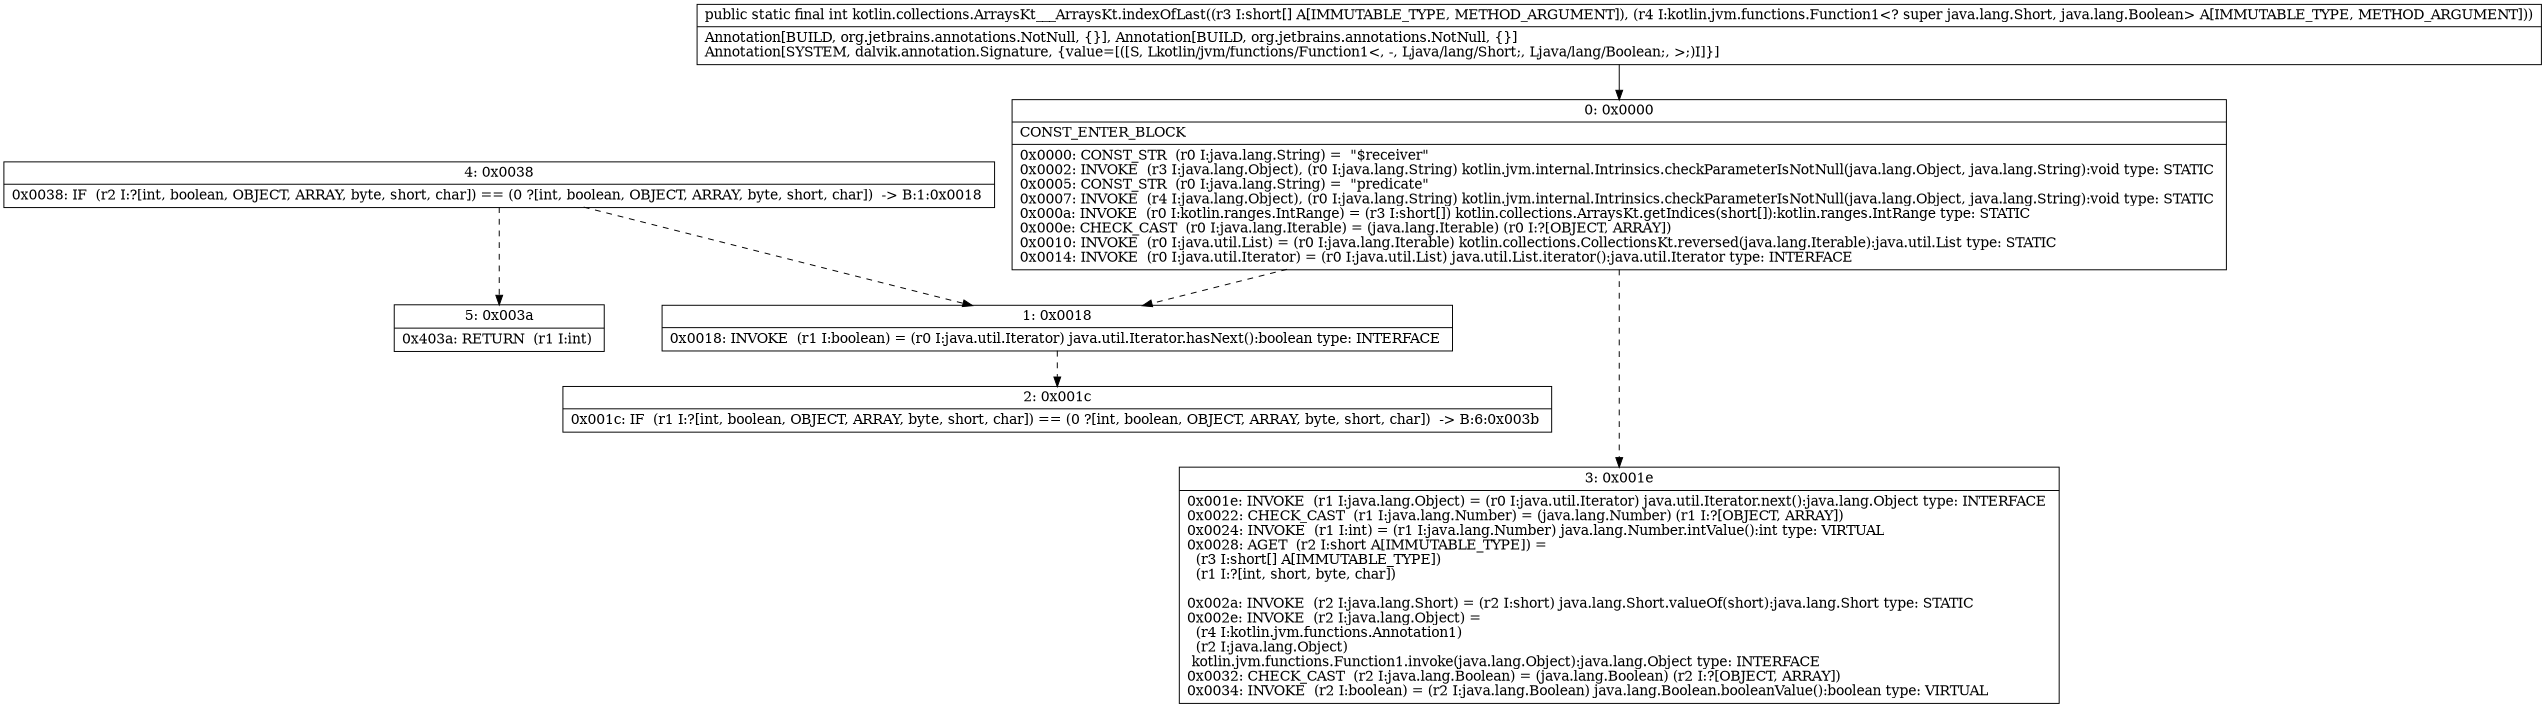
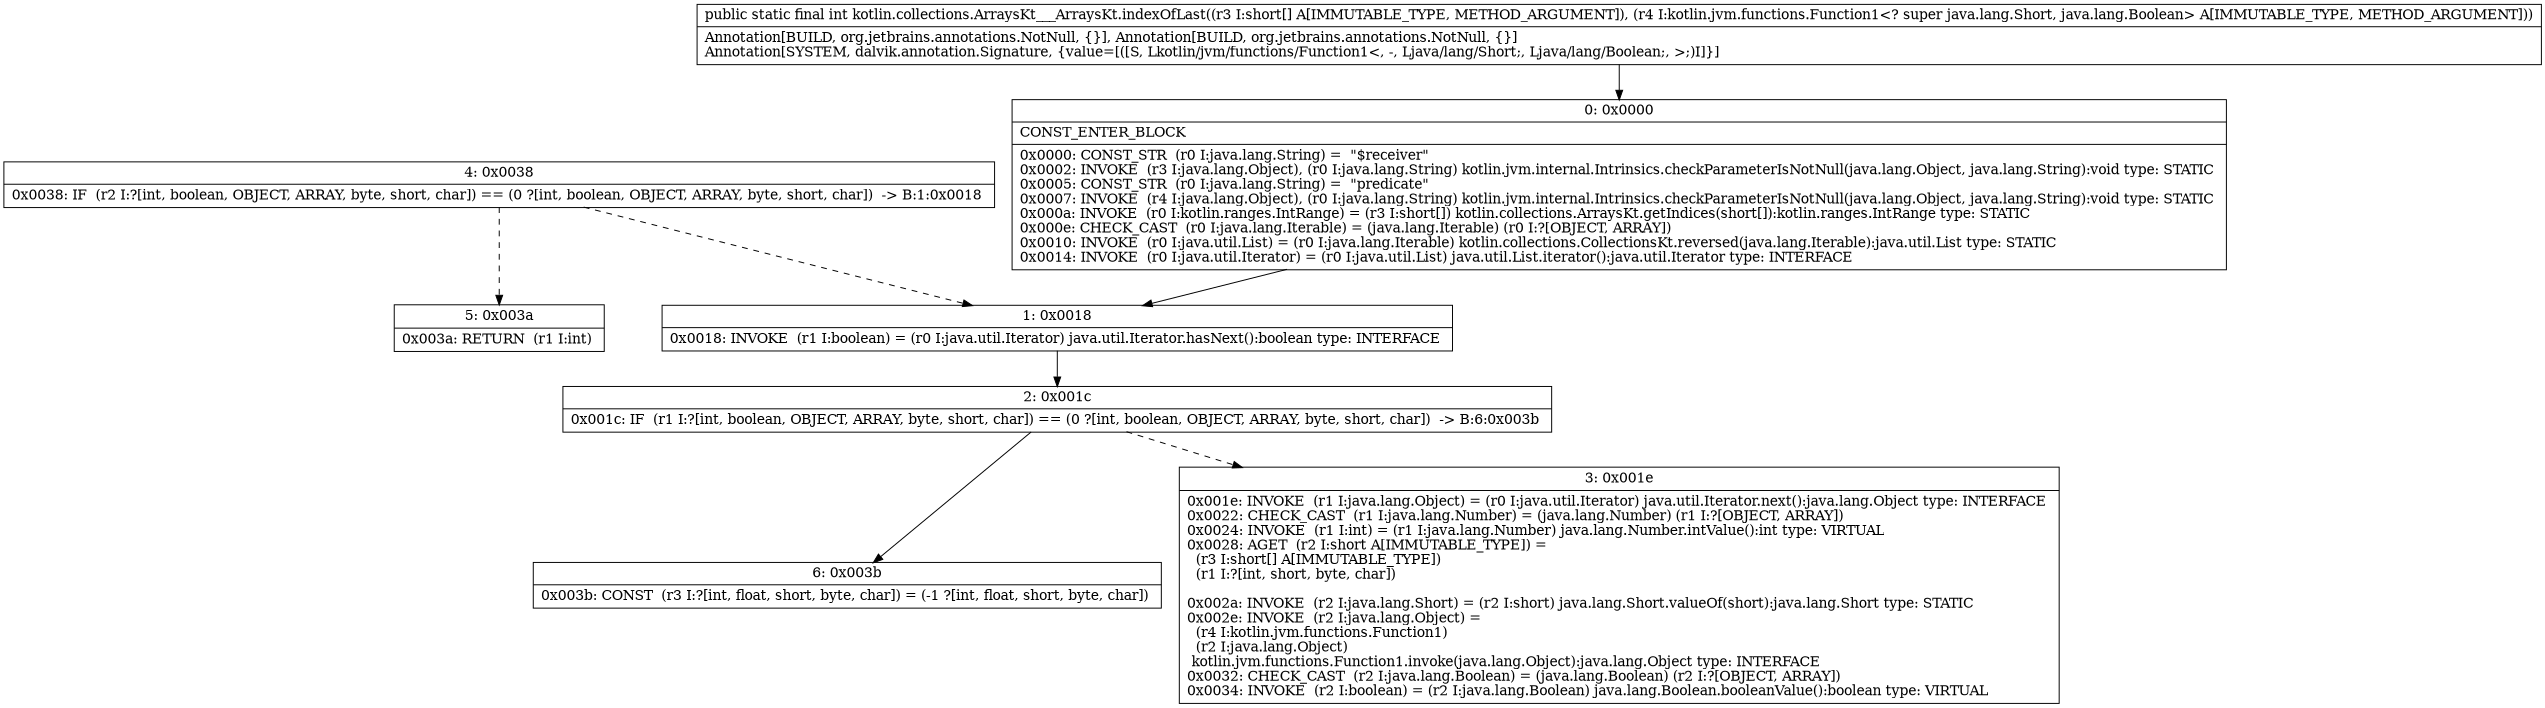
(1220, 286) -> (1220, 286)
(499, 339) -> (499, 339)
(1057, 364) -> (1057, 364)
(1619, 364) -> (1180, 448)
none -> (847, 585)
(1325, 633) -> (1317, 633)
